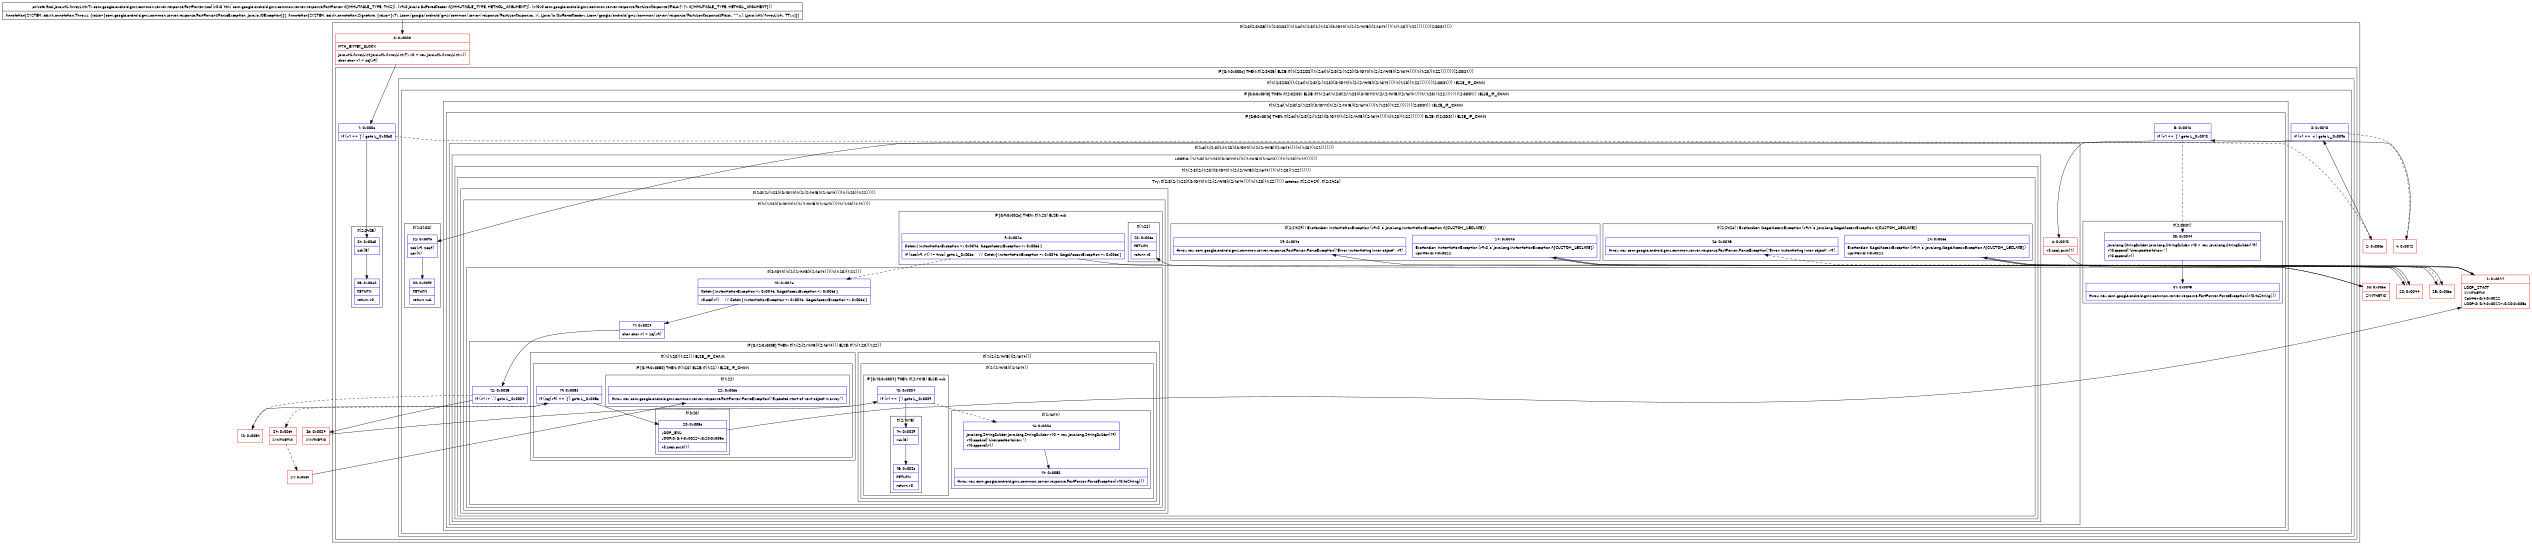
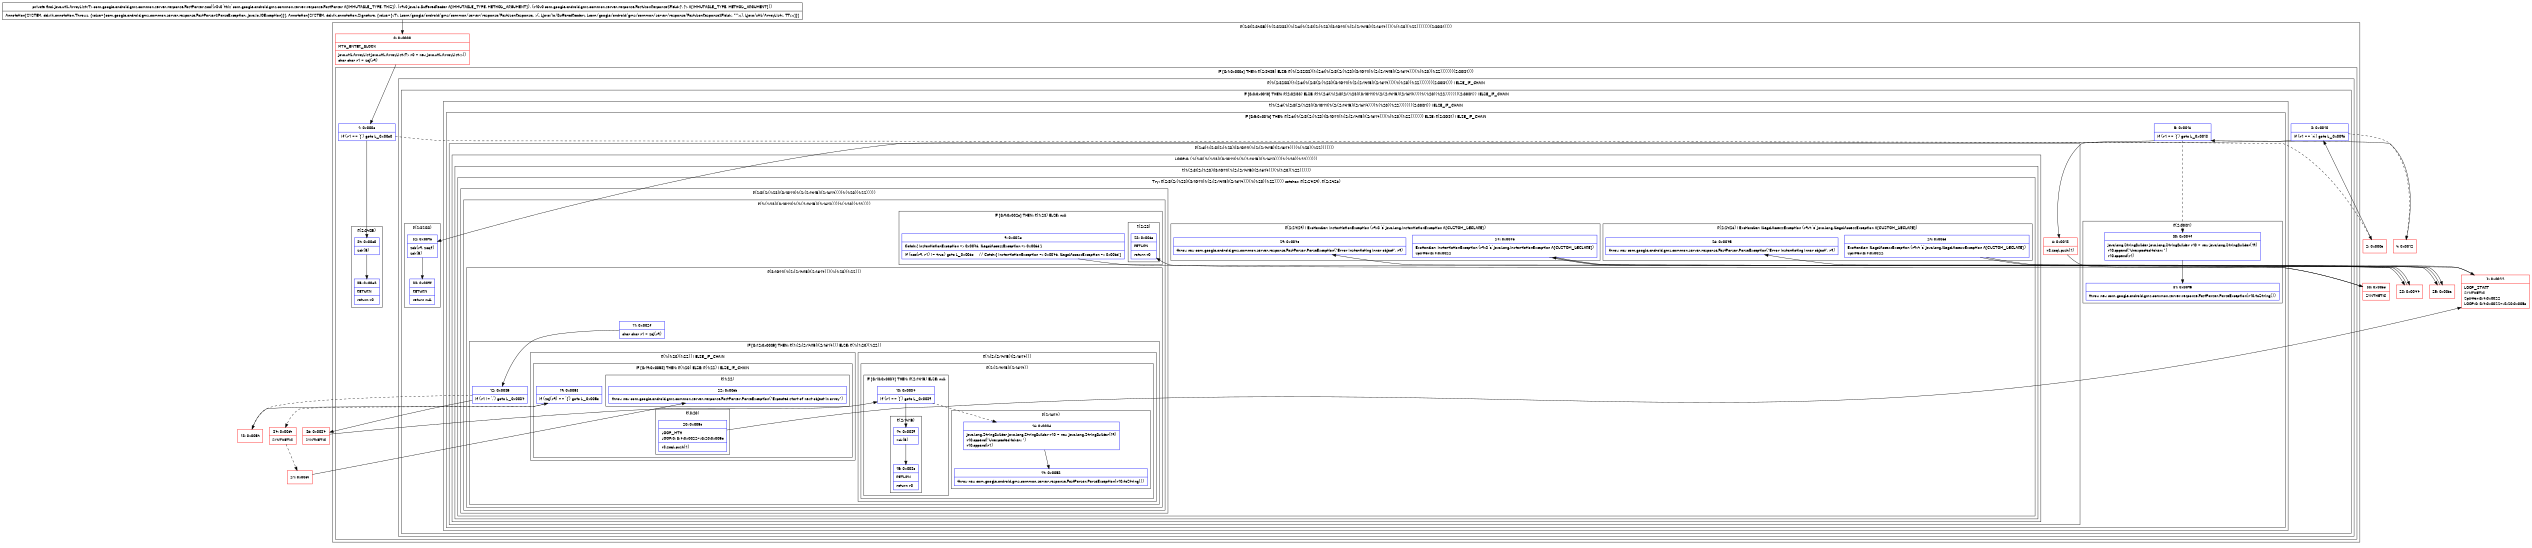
(1144, 227) -> (1144, 227)
(416, 253) -> (416, 253)
(2108, 265) -> (2108, 265)
(2231, 265) -> none
(784, 292) -> none
(632, 416) -> none
(672, 433) -> (672, 433)
